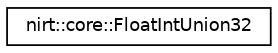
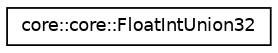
(139, 27) -> (139, 27)
